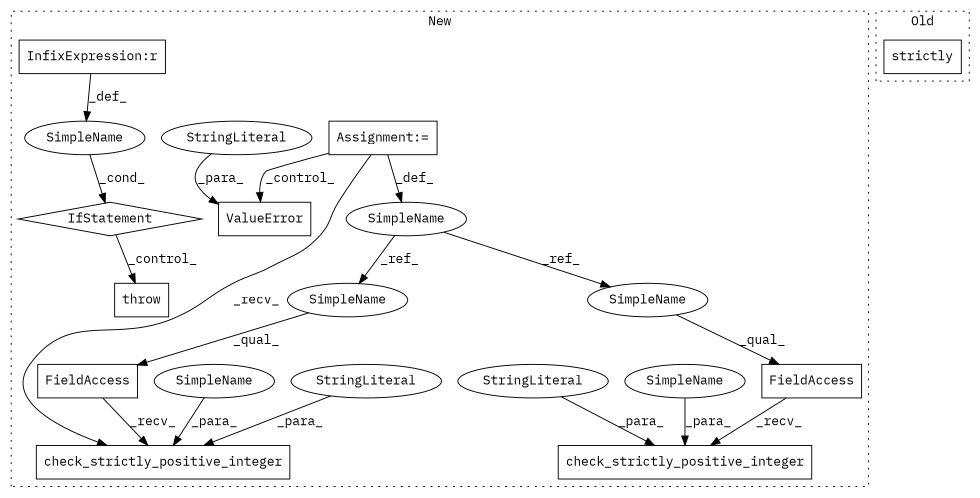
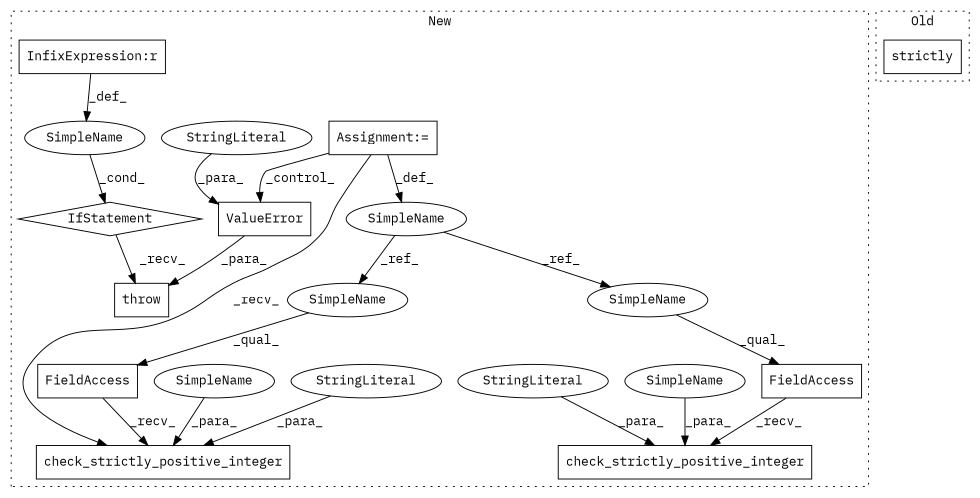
(163, 260) -> (163, 260)
none -> (212, 260)
